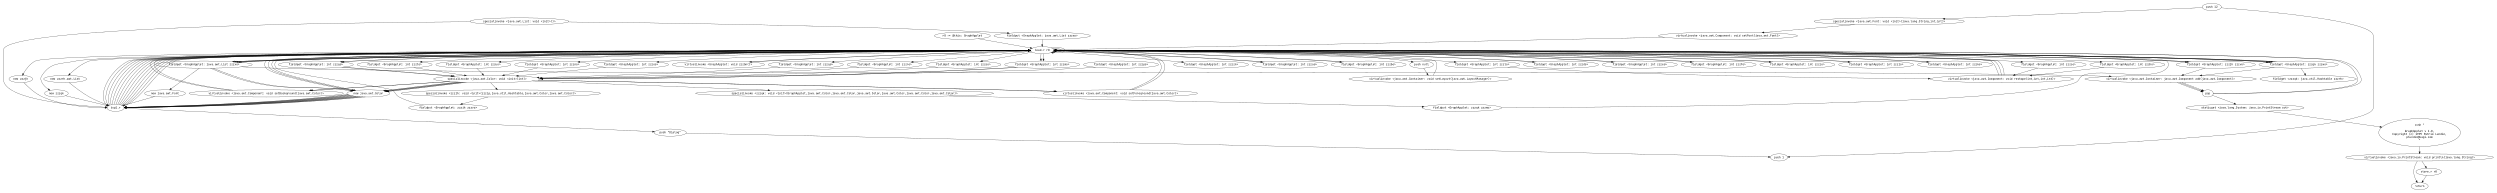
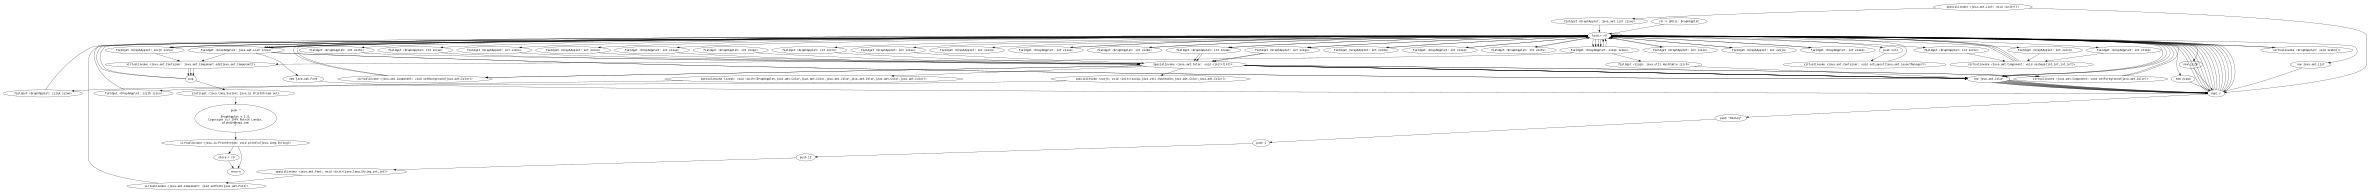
none -> (1871, 74)
(65, 79) -> (2311, 65)
(2197, 137) -> (1035, 150)
